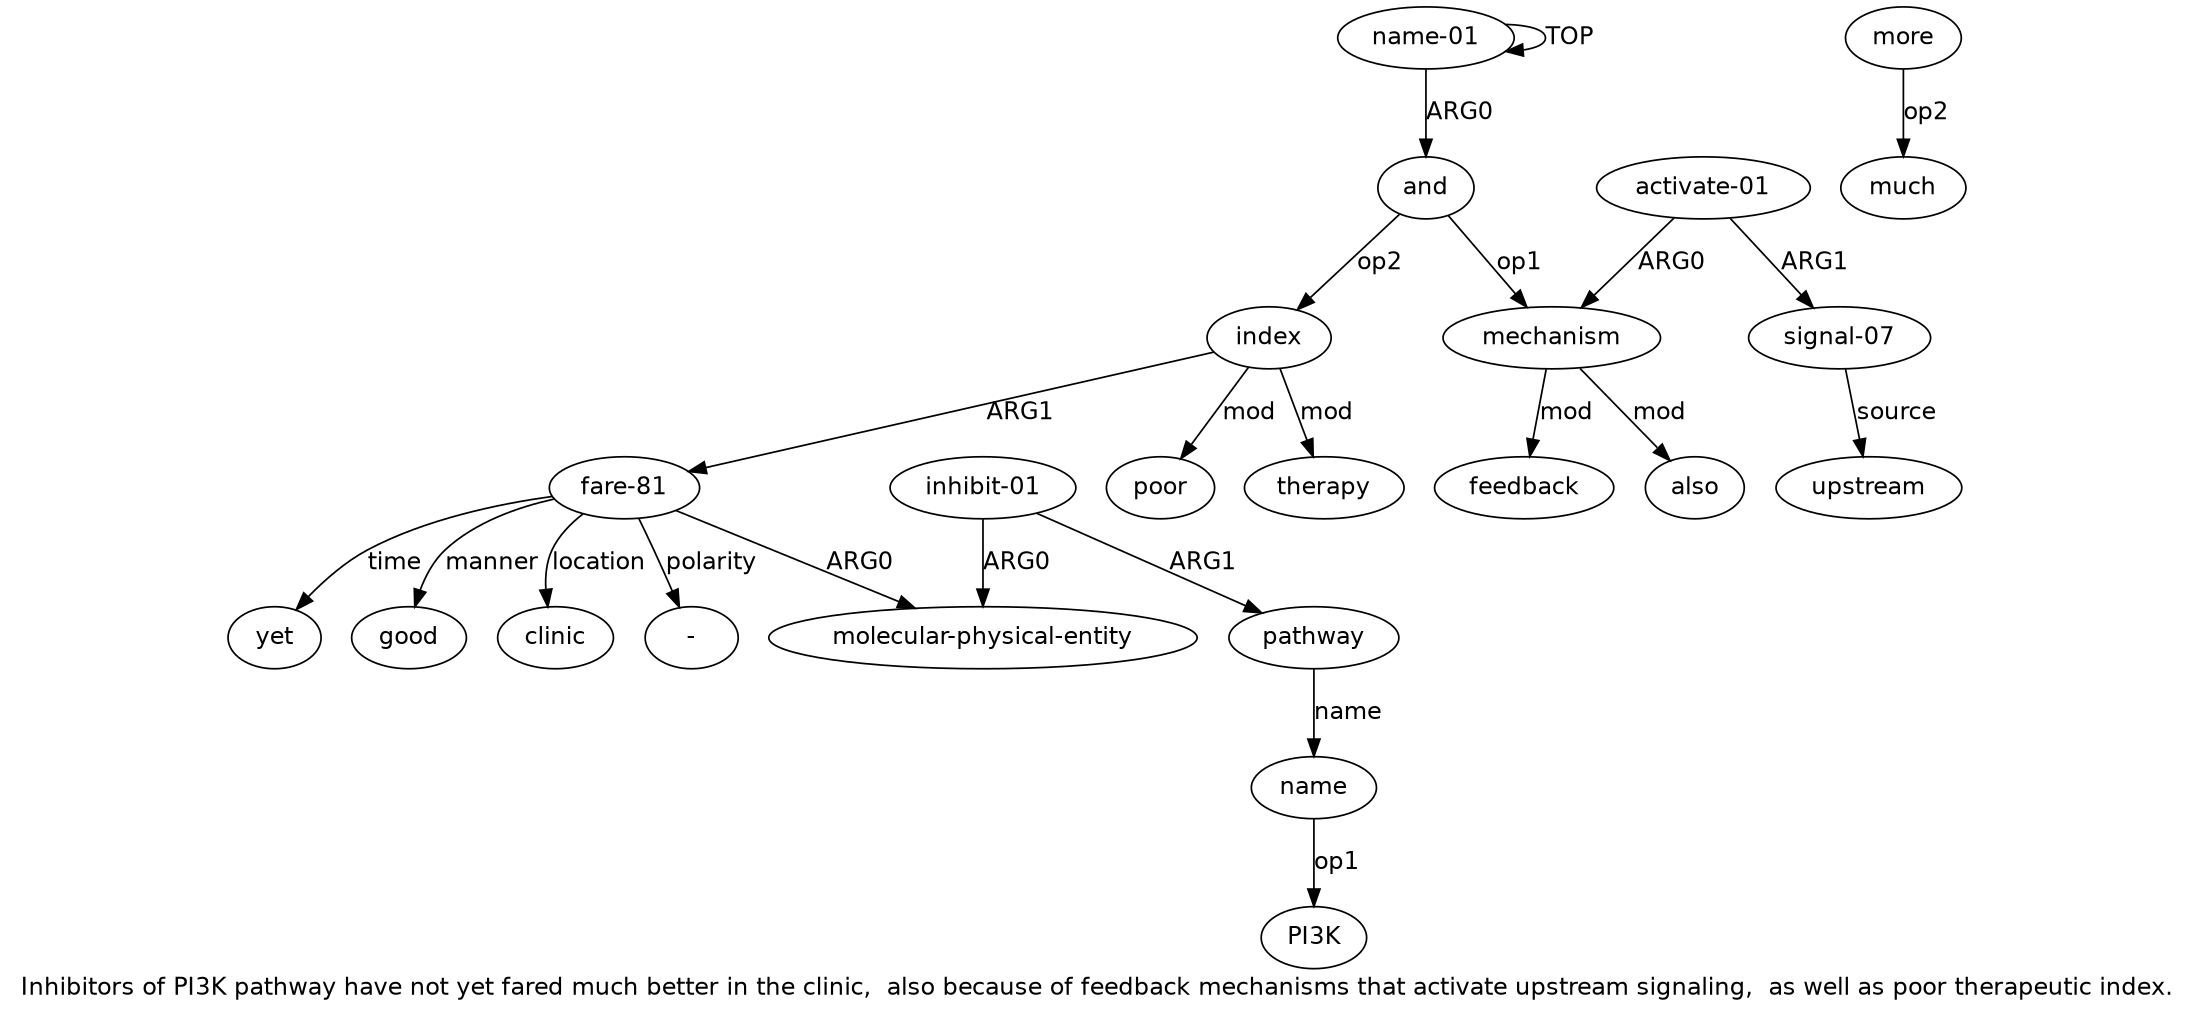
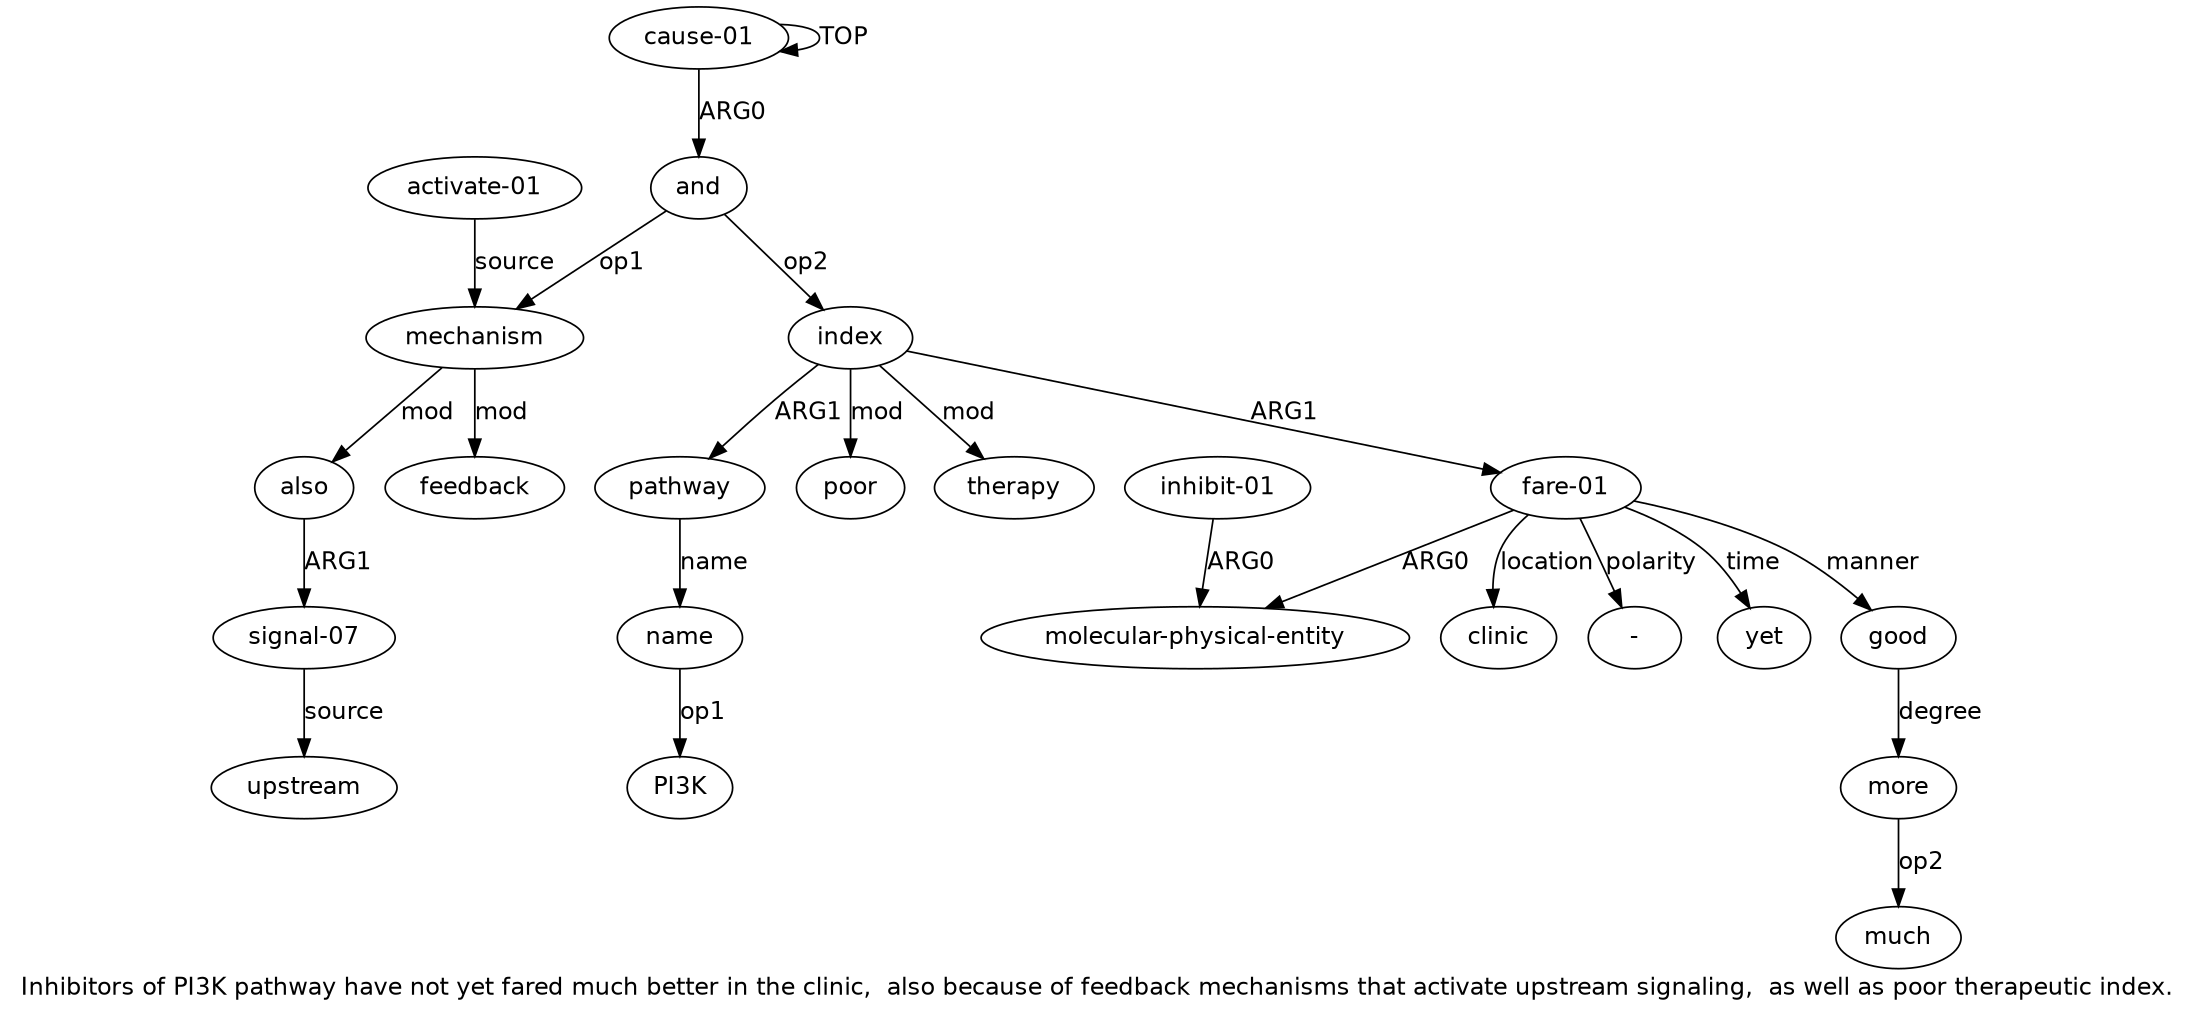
(1426, 38) -> (699, 38)
(1766, 257) -> (304, 554)
(1672, 263) -> (514, 263)
(624, 488) -> (1566, 488)
(1141, 560) -> (769, 404)
none -> (1899, 704)
